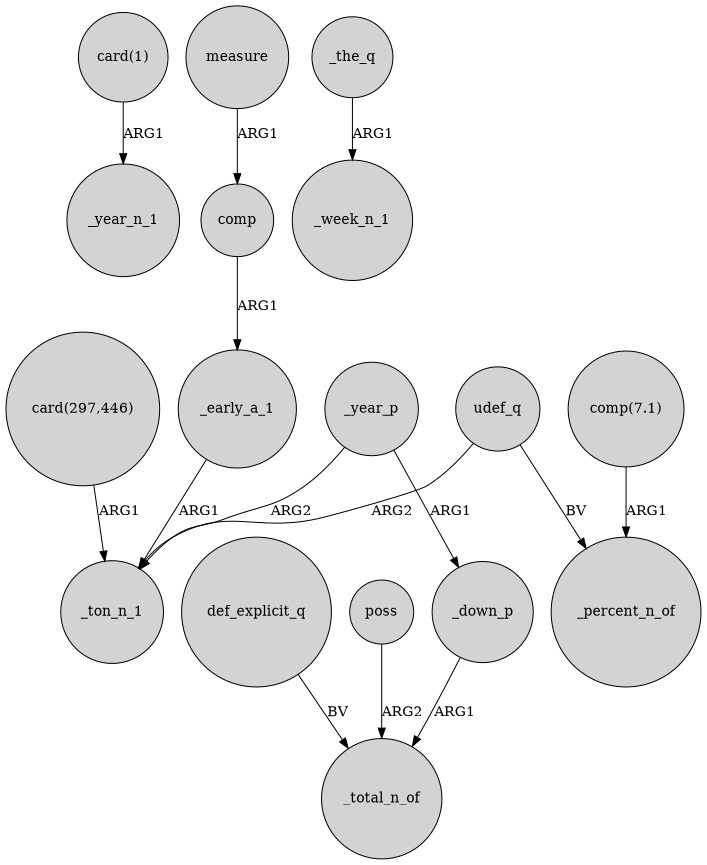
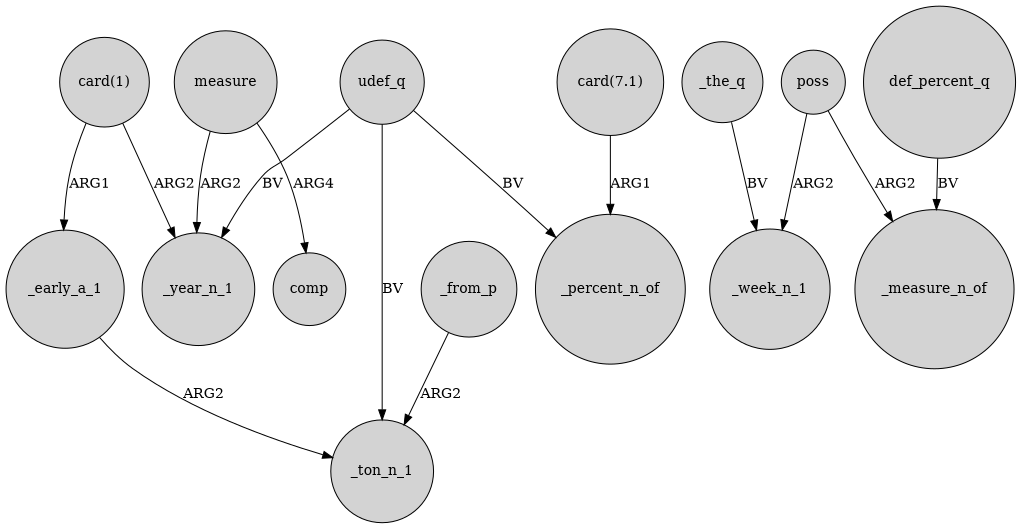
(144, 134) -> (175, 184)
(258, 134) -> (314, 184)
(373, 134) -> (757, 184)
none -> (288, 157)
none -> (796, 167)
none -> (200, 176)
(237, 298) -> (70, 170)
(83, 409) -> none
(372, 409) -> (469, 289)
(626, 409) -> (610, 82)
(199, 511) -> (204, 394)
(392, 511) -> (393, 289)
(257, 612) -> (940, 82)
(483, 612) -> none
(382, 799) -> (934, 289)
